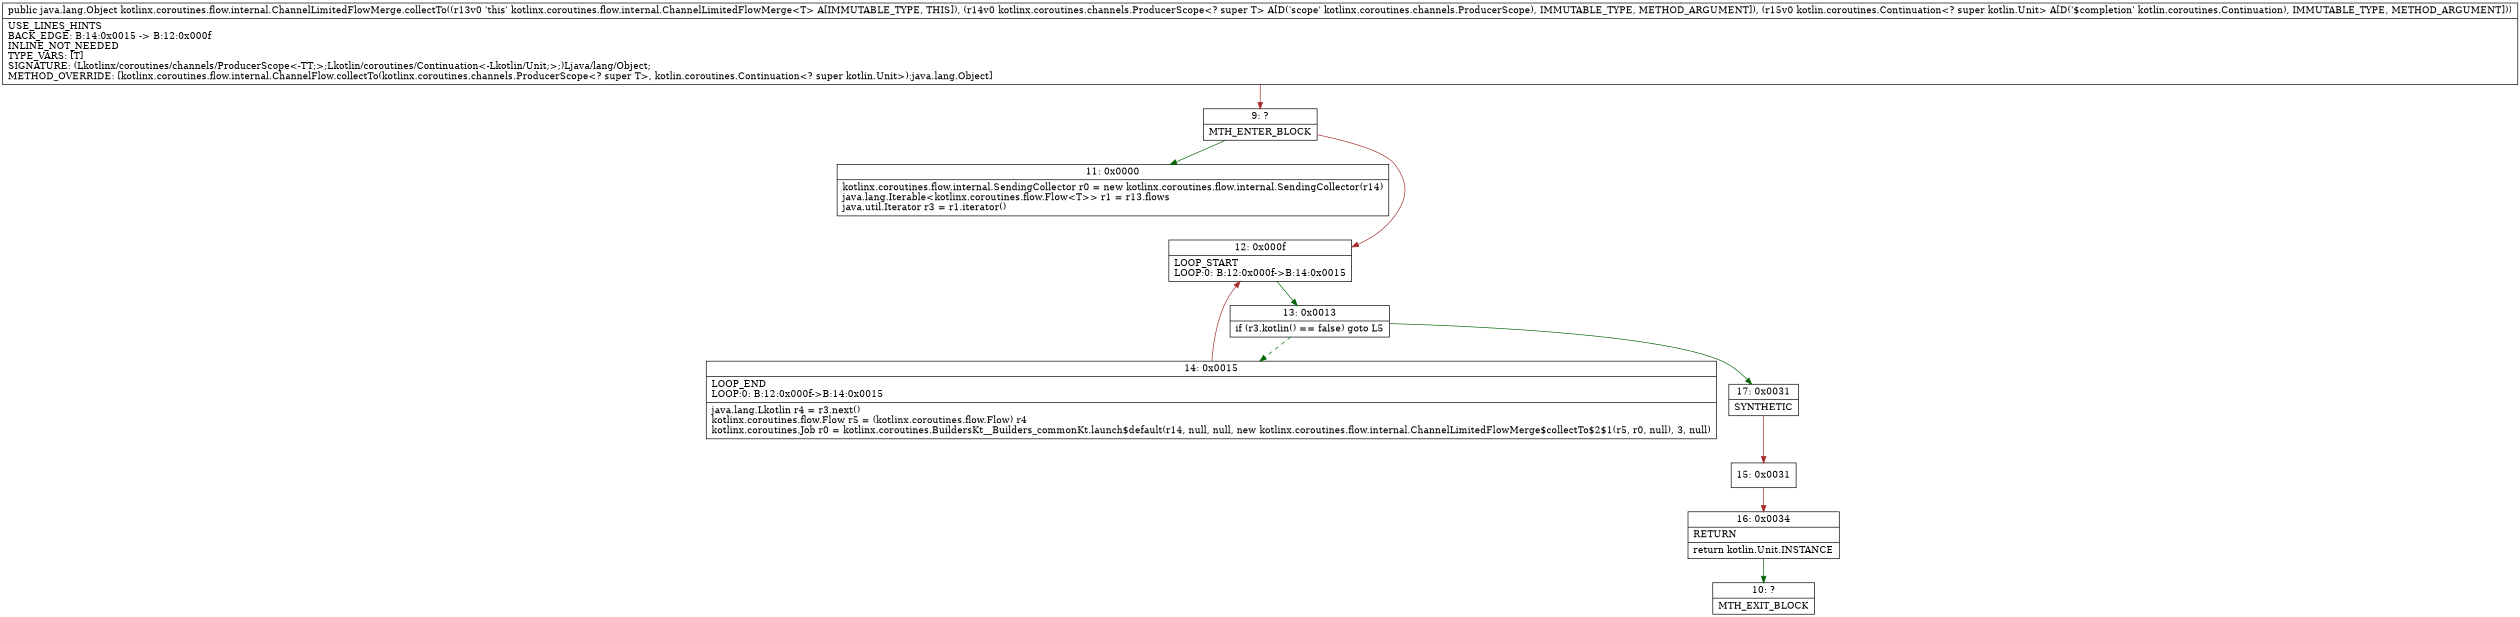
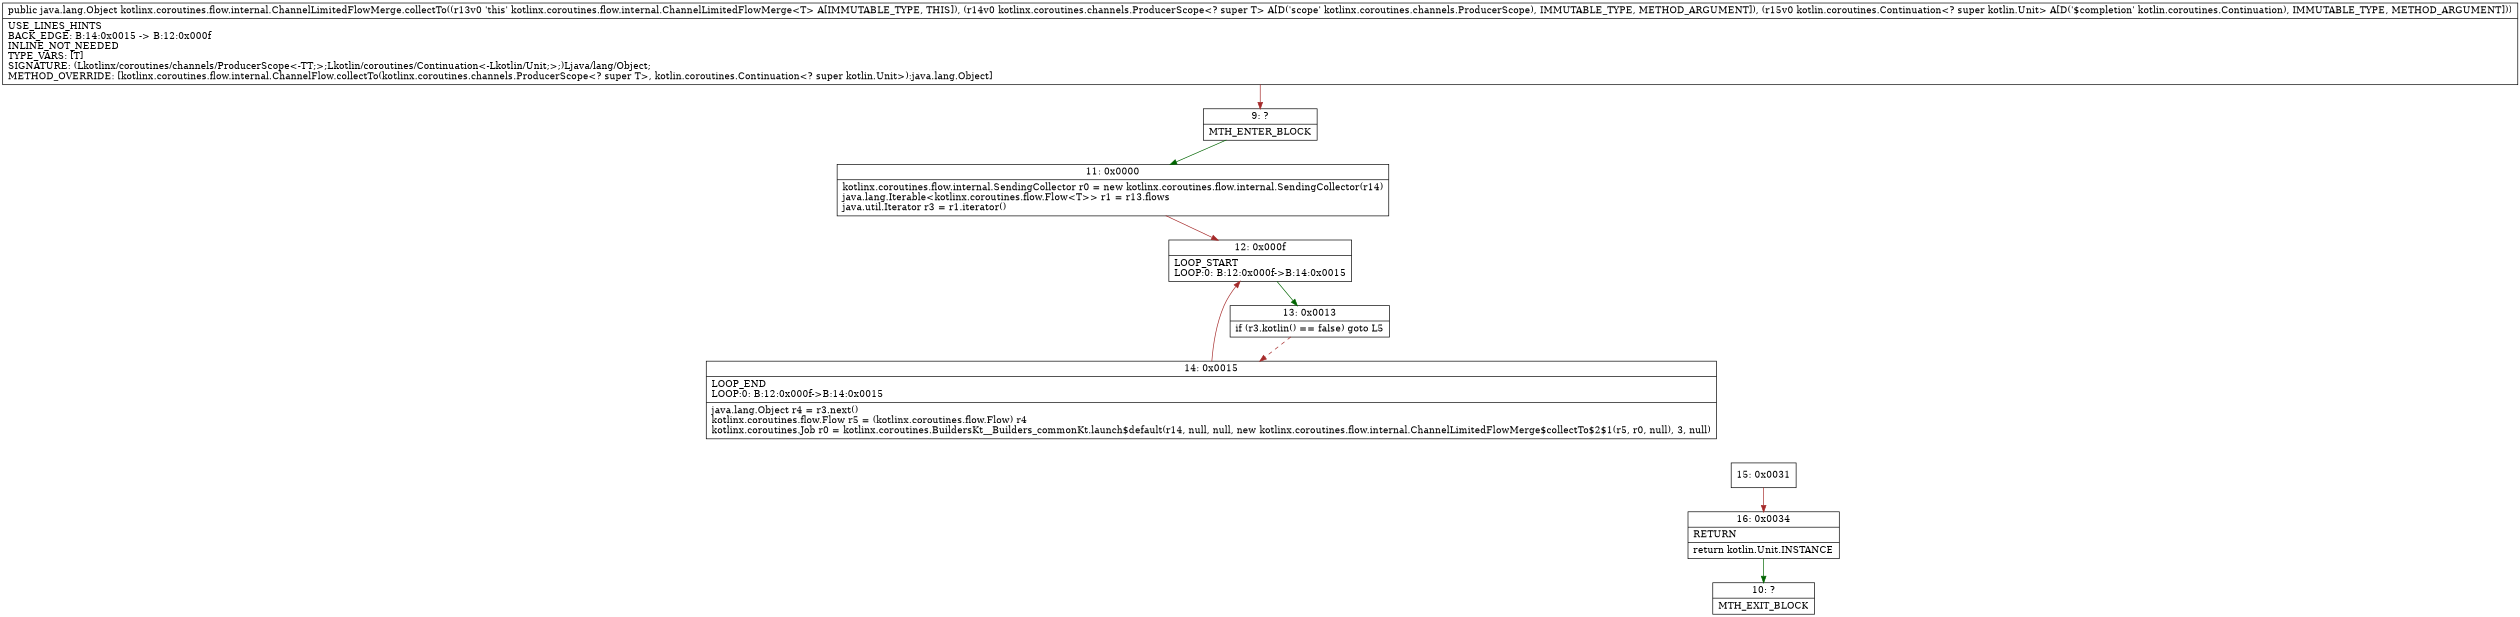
(1400, 172) -> (1189, 226)
(1278, 347) -> (1278, 347)
(1764, 400) -> none
(786, 410) -> (785, 410)
